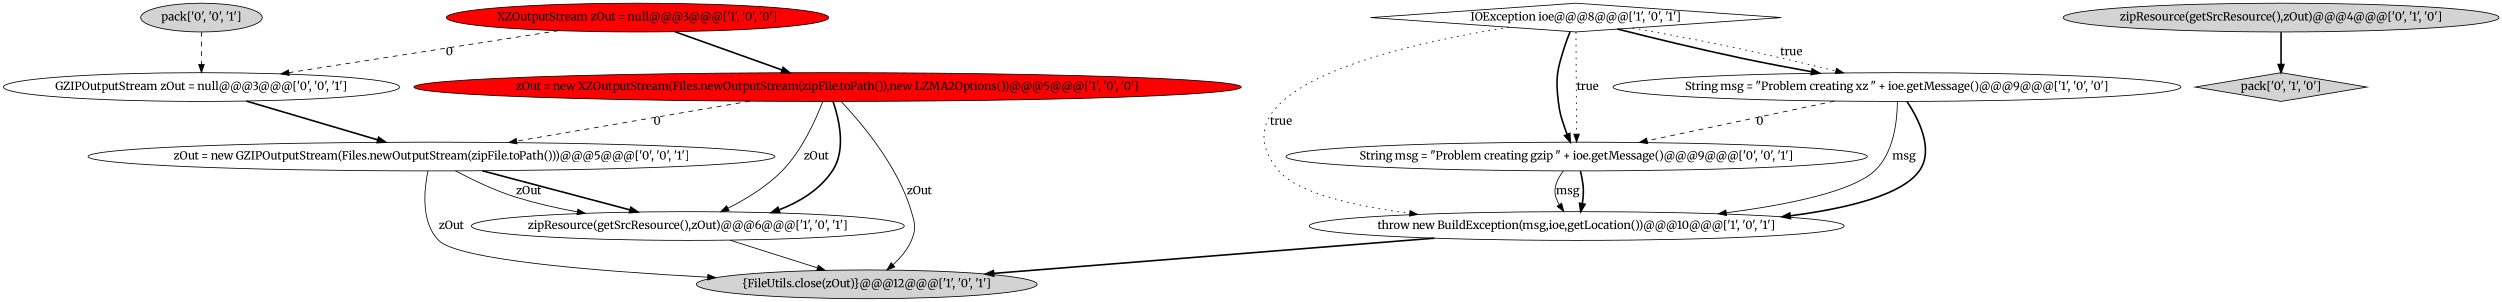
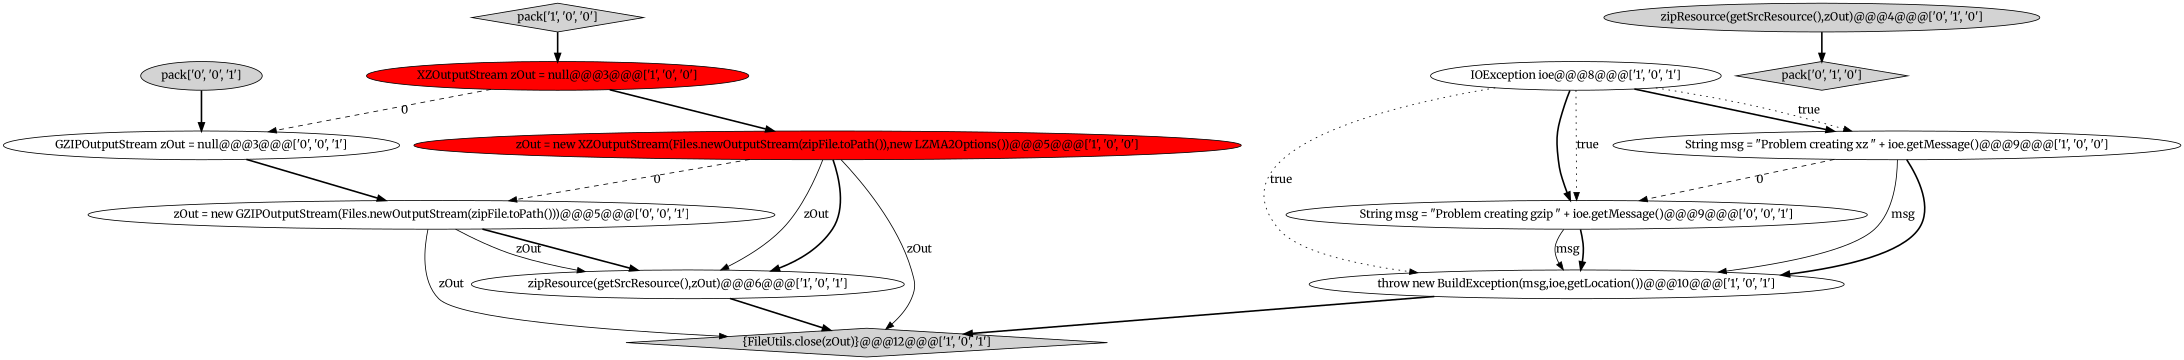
none -> (558, 18)
(1576, 18) -> (1576, 76)
(201, 48) -> (201, 107)
(774, 254) -> (776, 313)
(867, 284) -> (867, 343)
